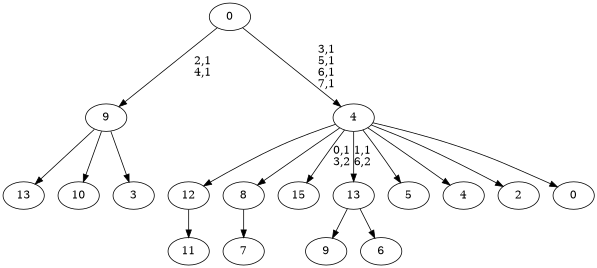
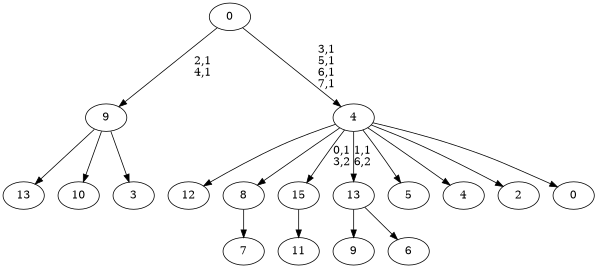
(189, 220) -> (299, 220)
